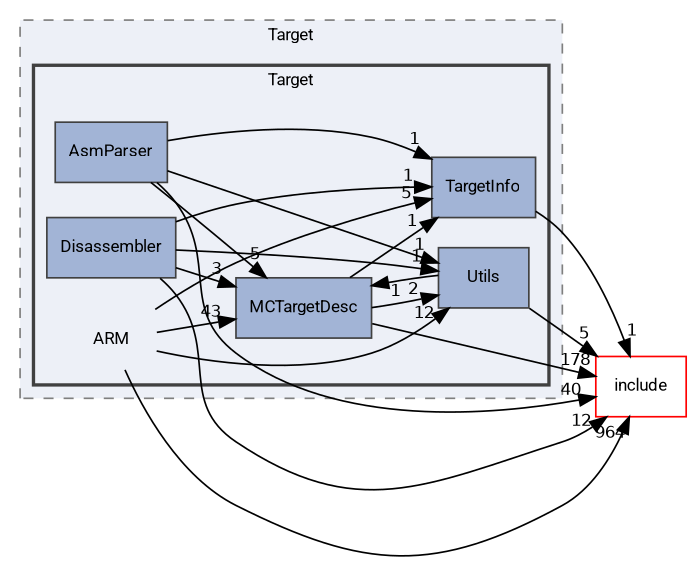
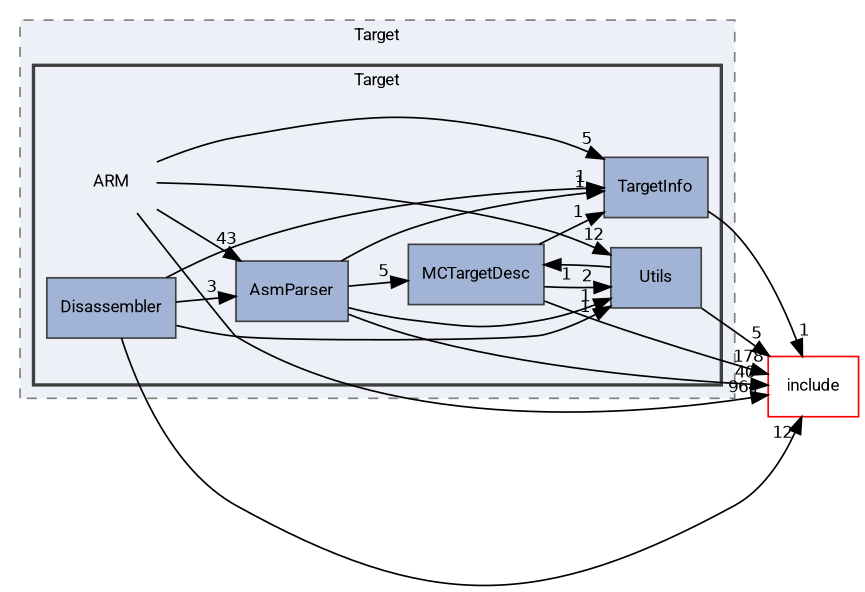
(189, 272) -> (193, 300)
(182, 328) -> (191, 231)
